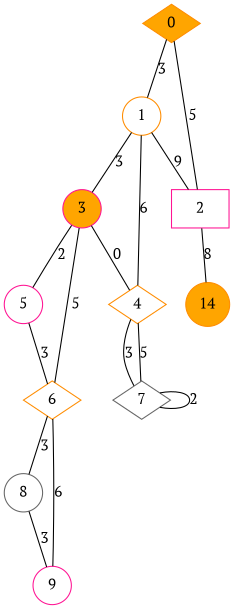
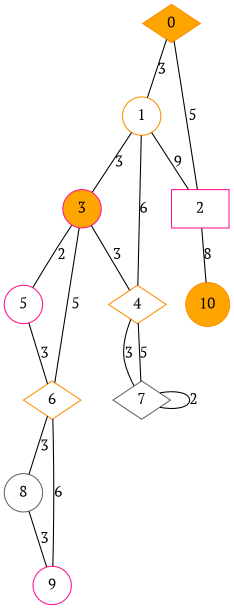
(117, 255) -> (117, 255)
(208, 304) -> (208, 304)
